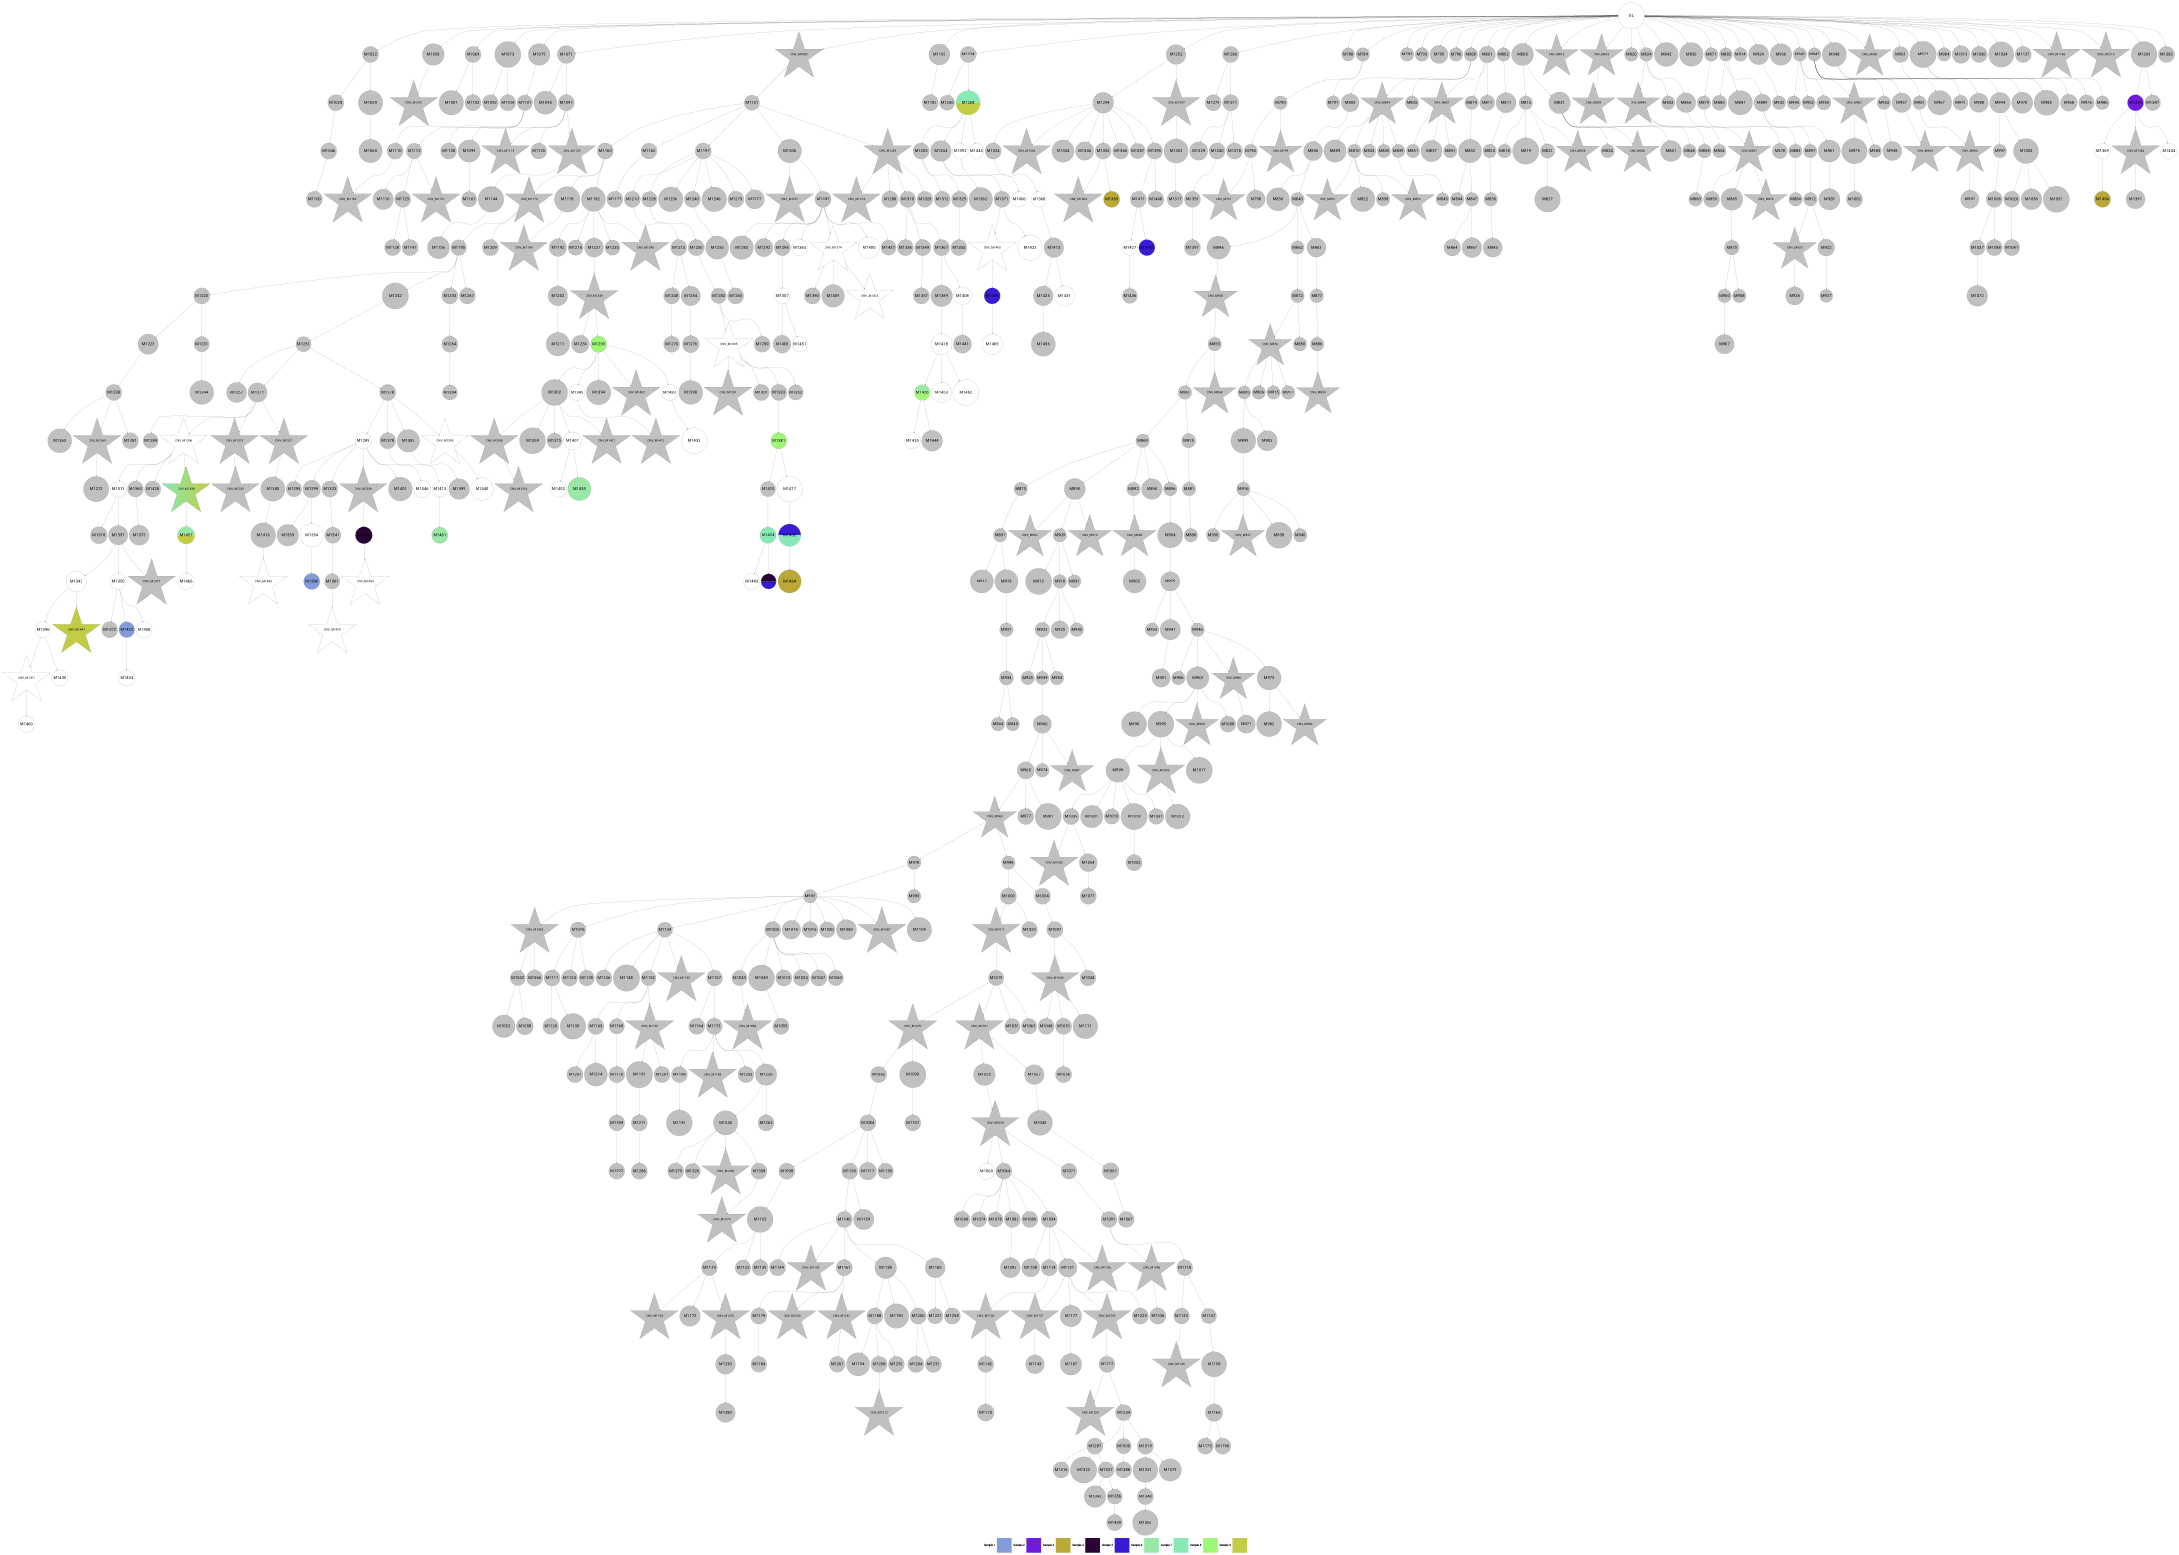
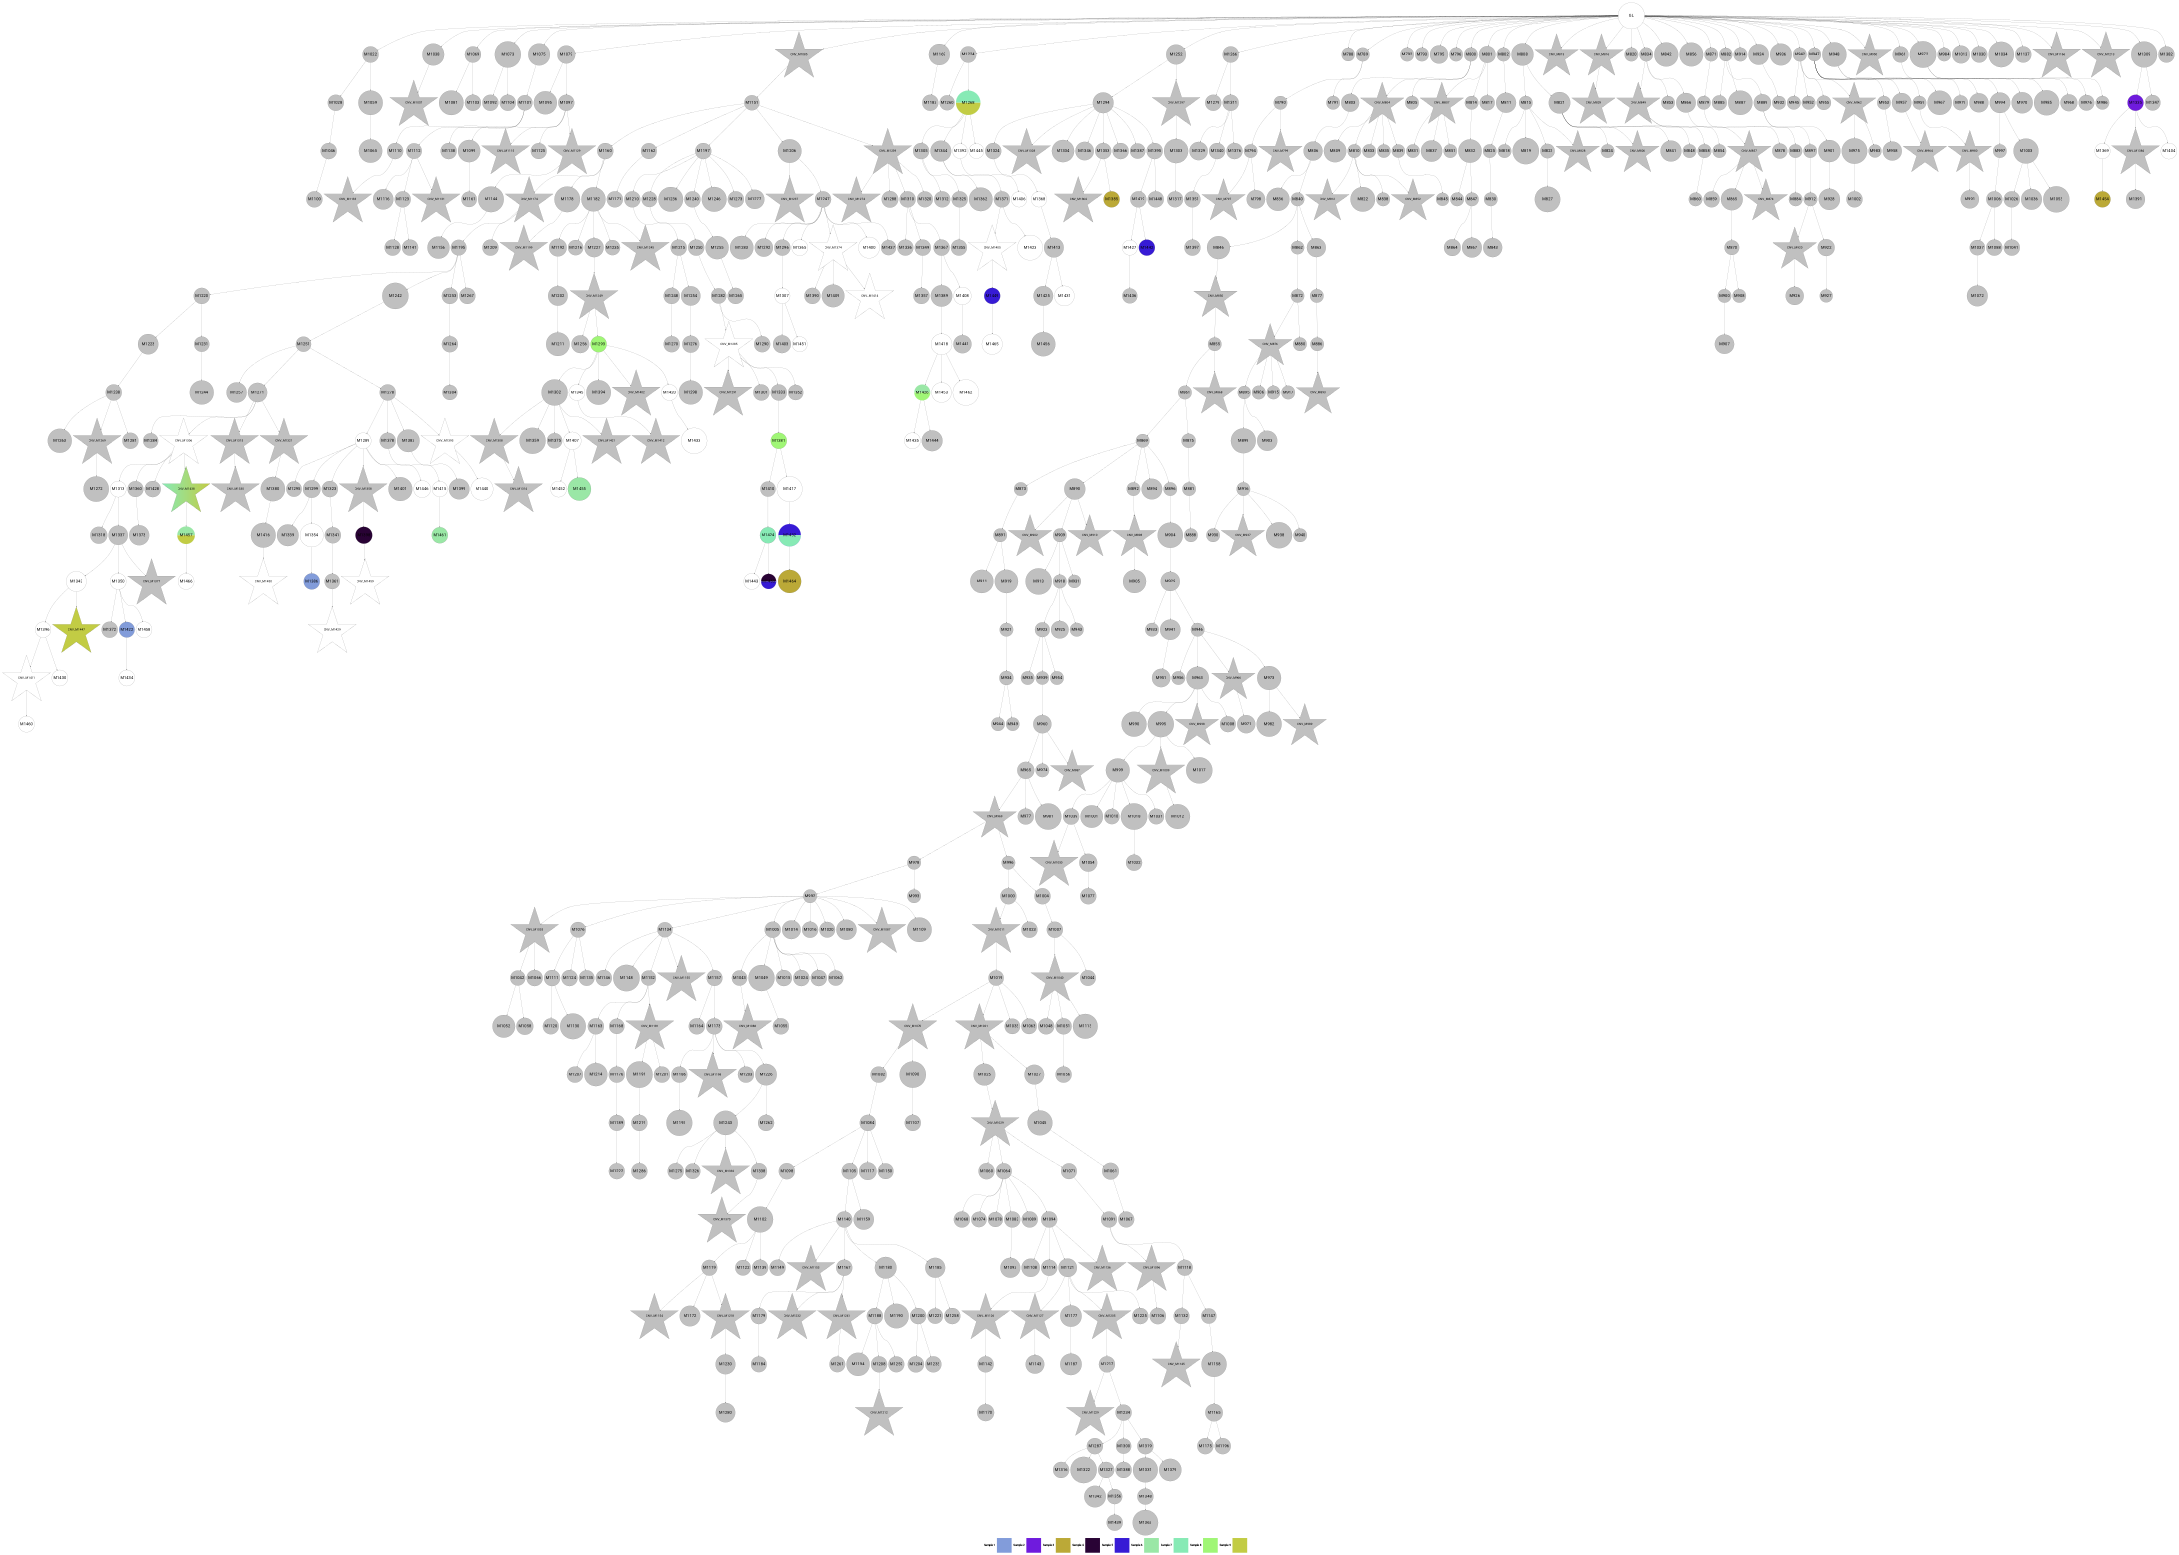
(987, 1171) -> (987, 1171)
